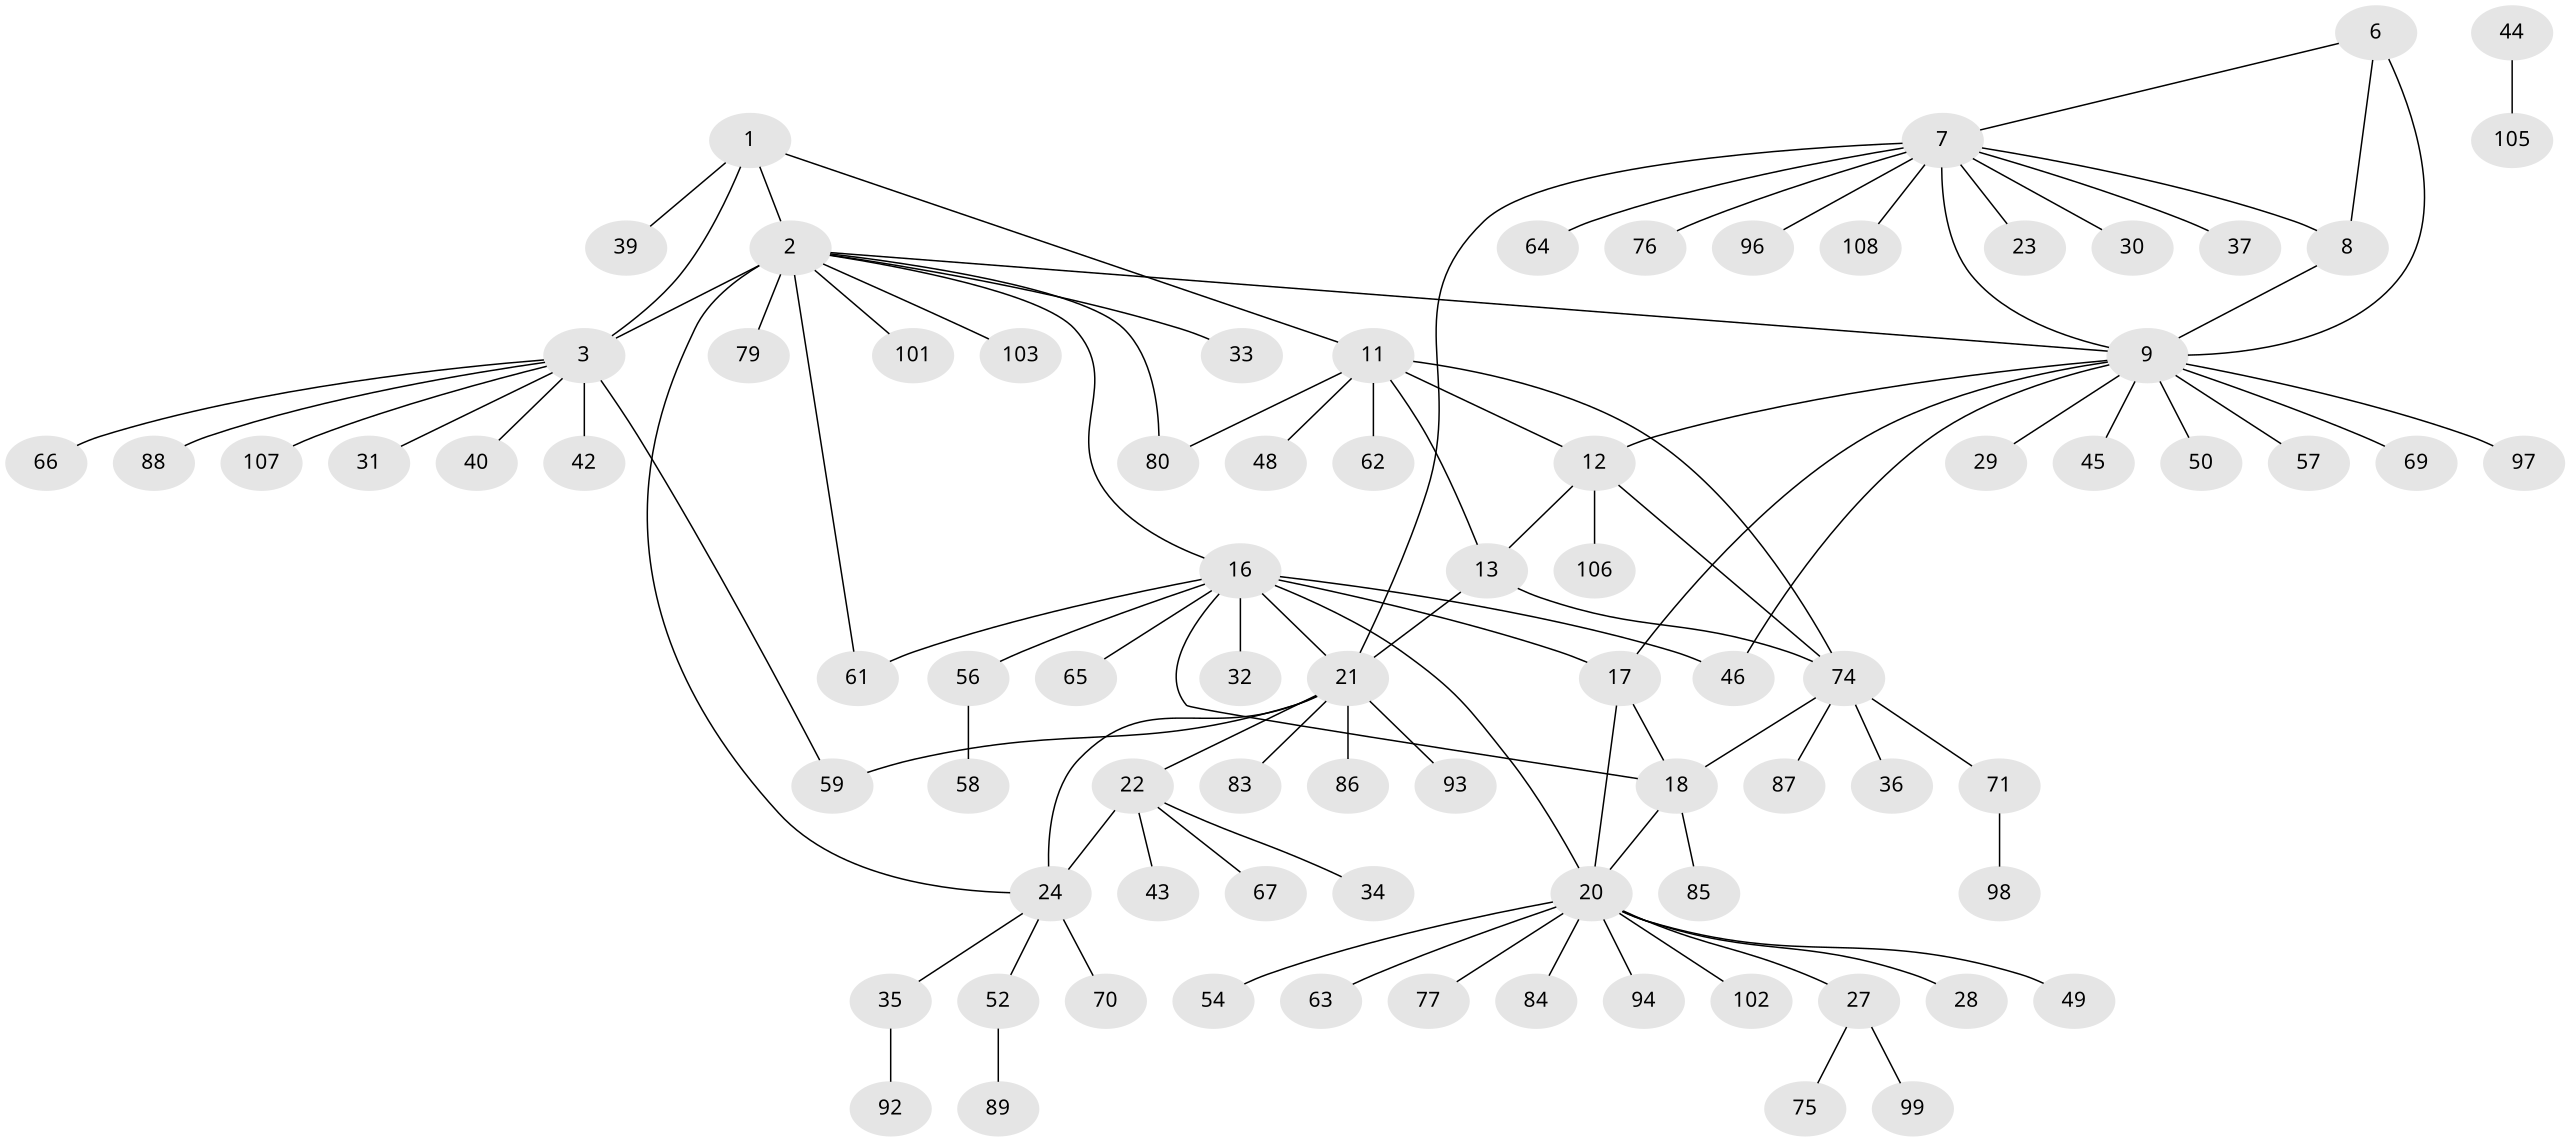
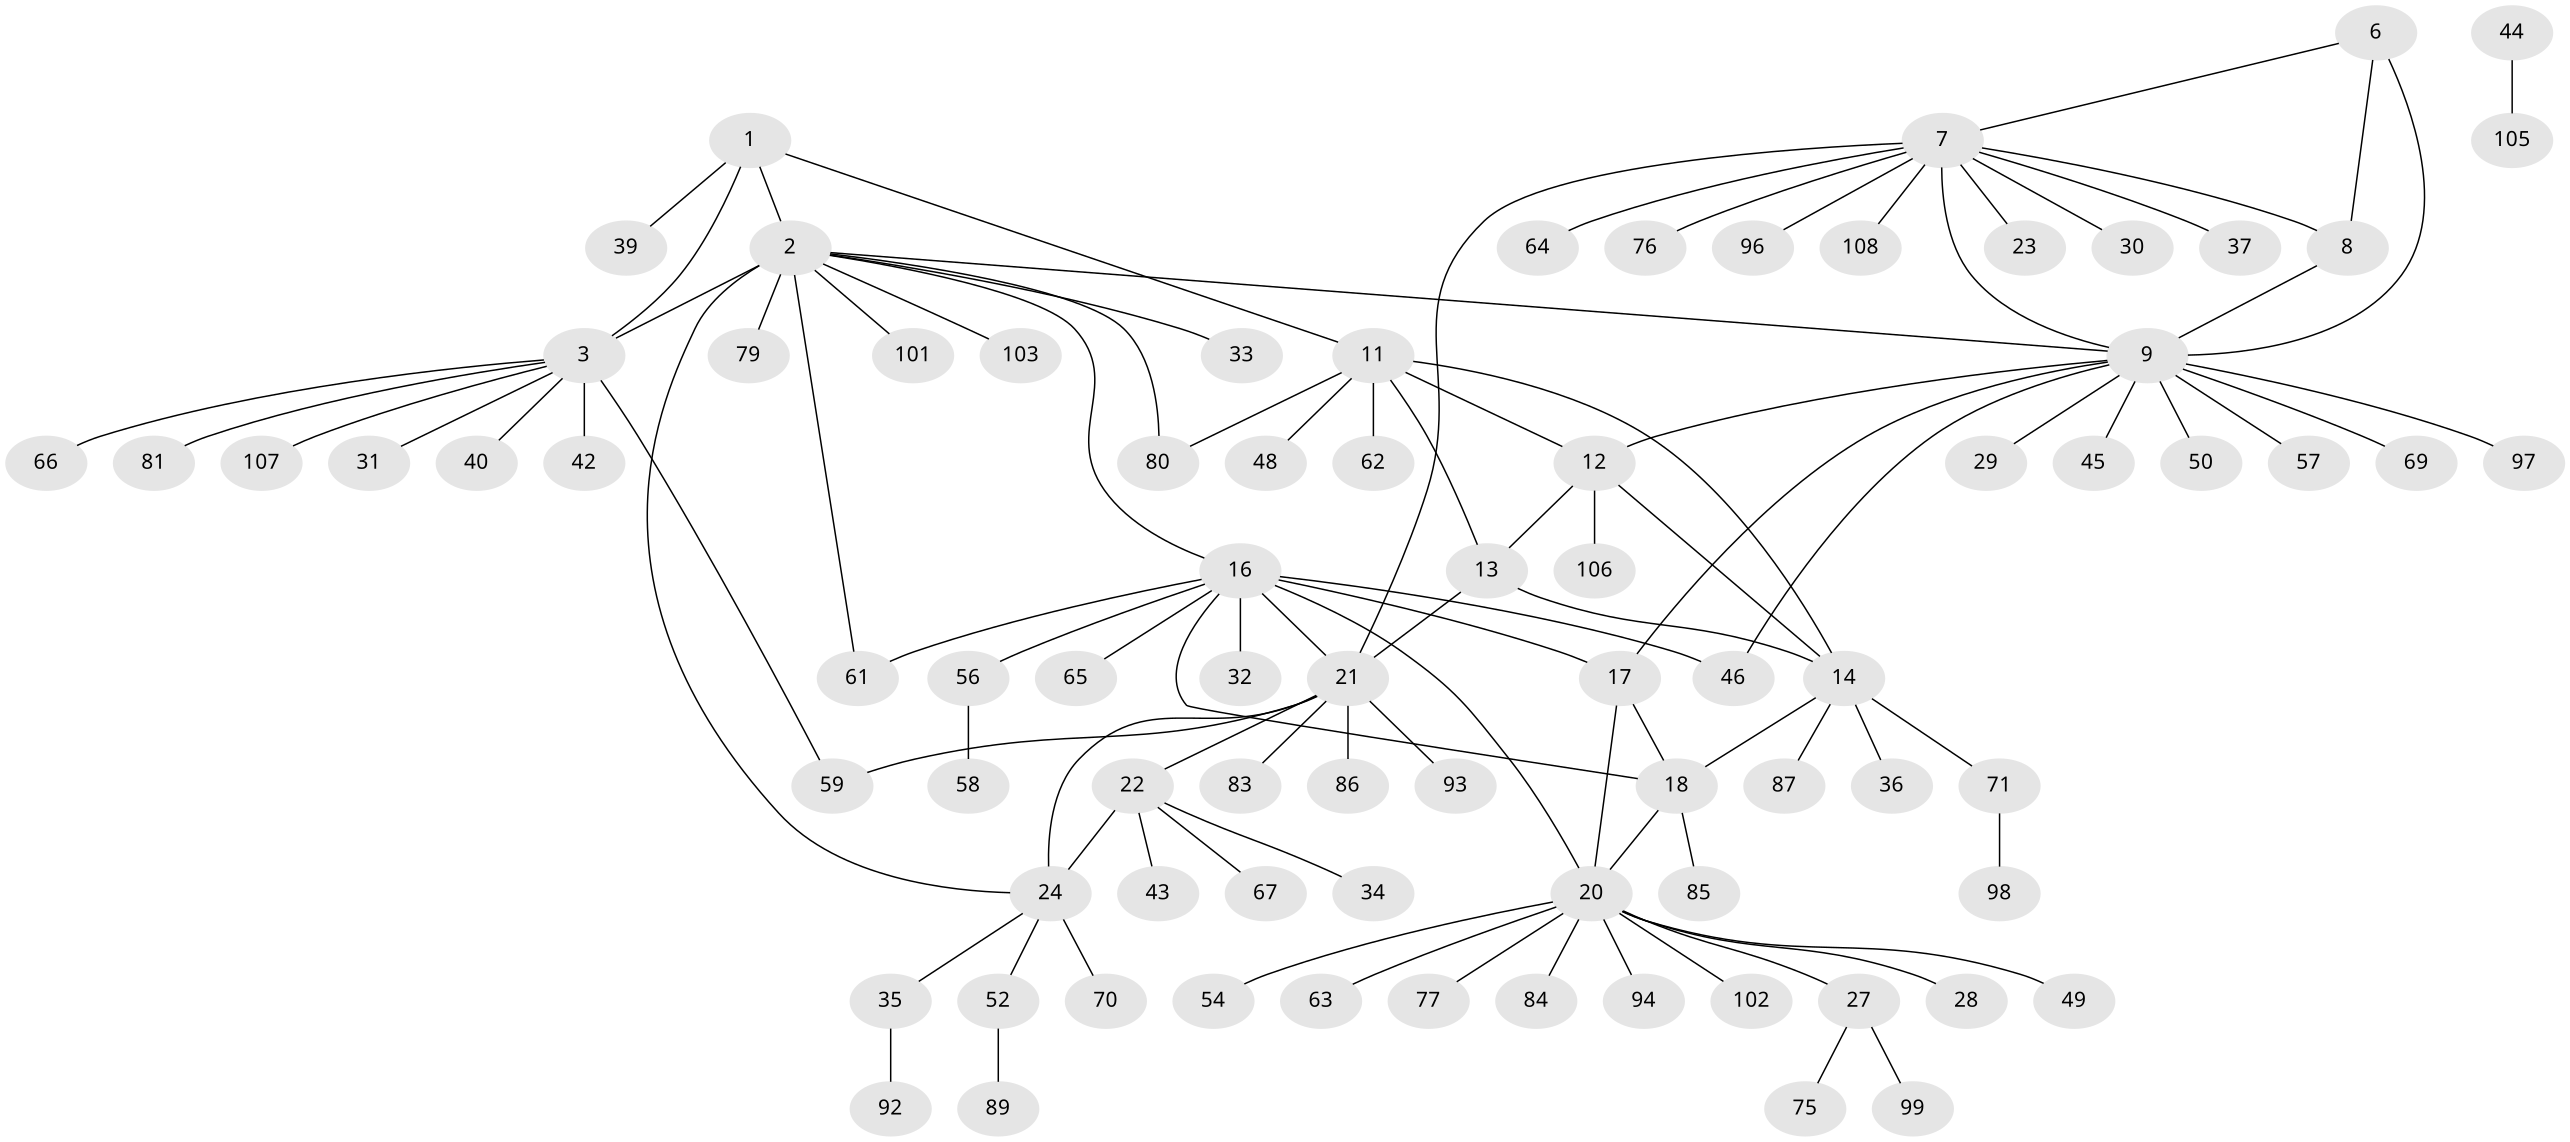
(154, 463) -> (154, 463)
(1844, 678) -> (1844, 678)
